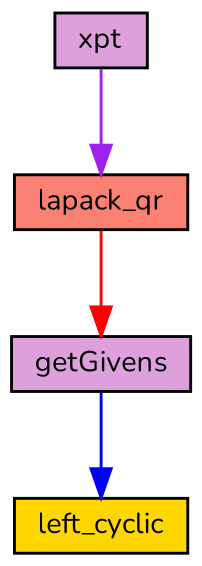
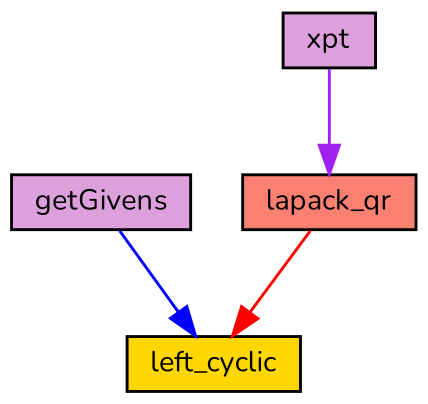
(101, 269) -> (280, 272)
